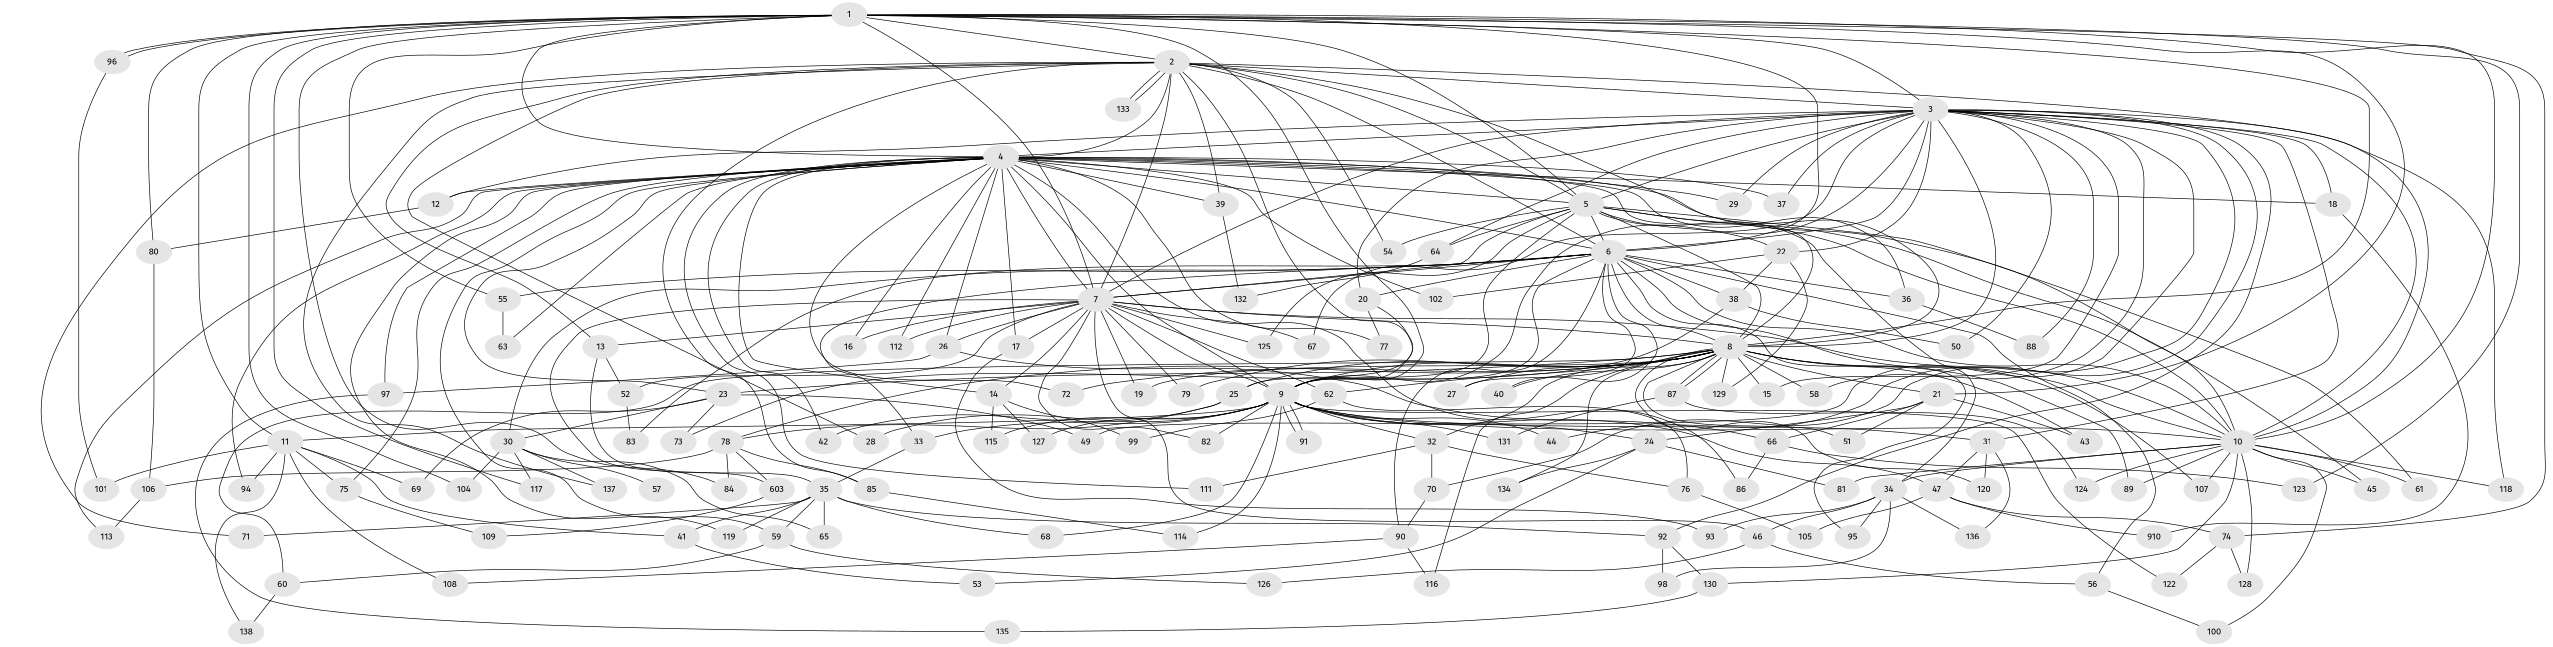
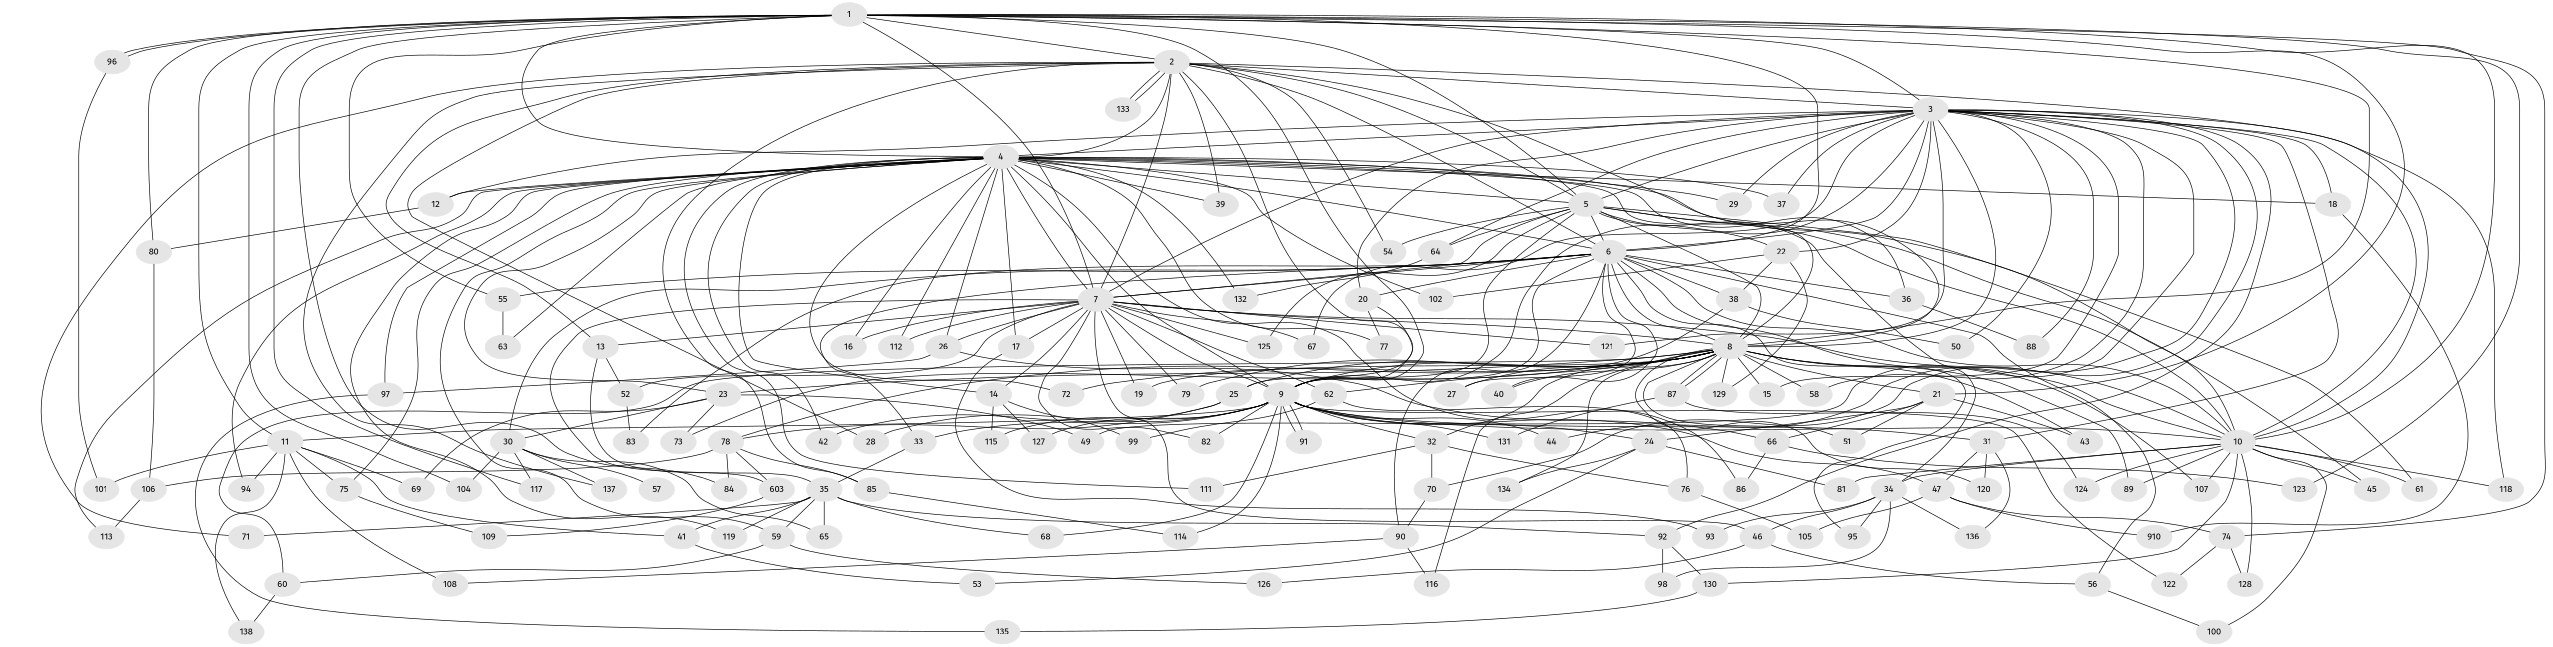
(1231, 252) -> (1150, 197)
none -> (1607, 347)
